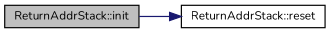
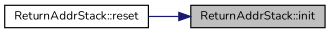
(154, 16) -> (164, 16)
